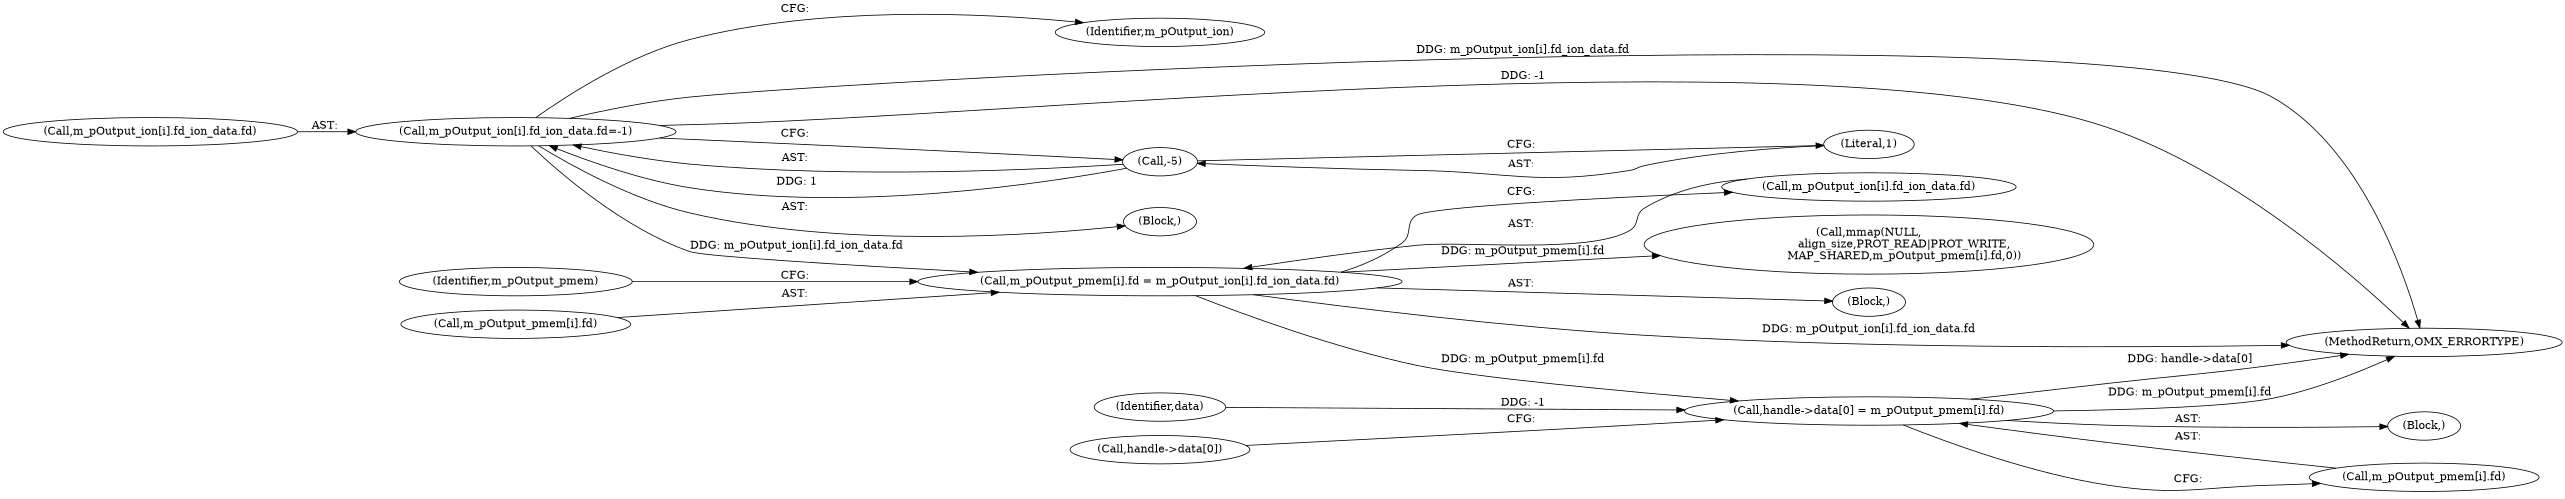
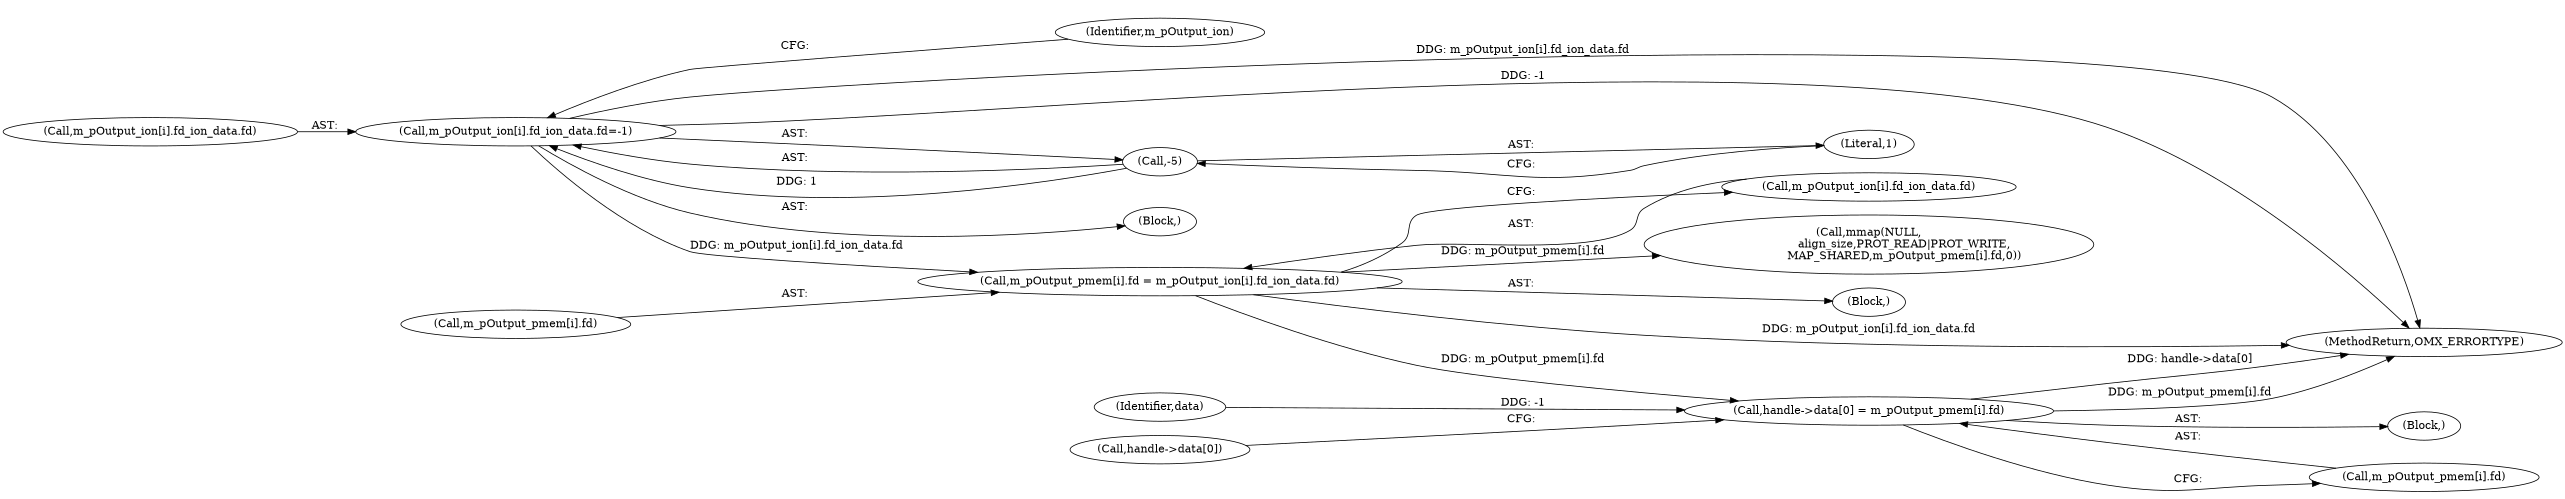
(795, 21) -> (808, 59)
(797, 134) -> (797, 134)
(1523, 145) -> (1523, 145)
(1523, 164) -> (1523, 164)
(516, 282) -> none
